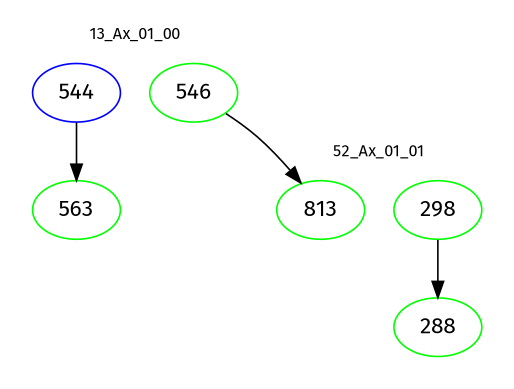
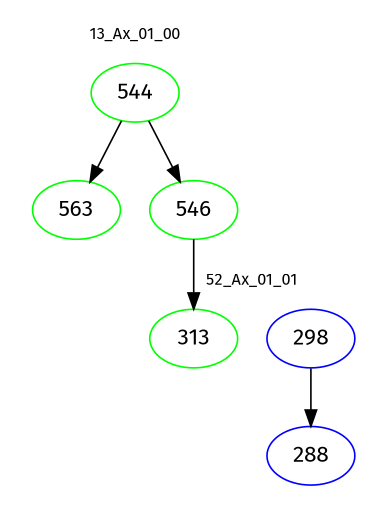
(77, 93) -> (135, 93)
none -> (161, 144)
(321, 210) -> (194, 339)
(438, 210) -> (311, 339)
(438, 327) -> (311, 456)
